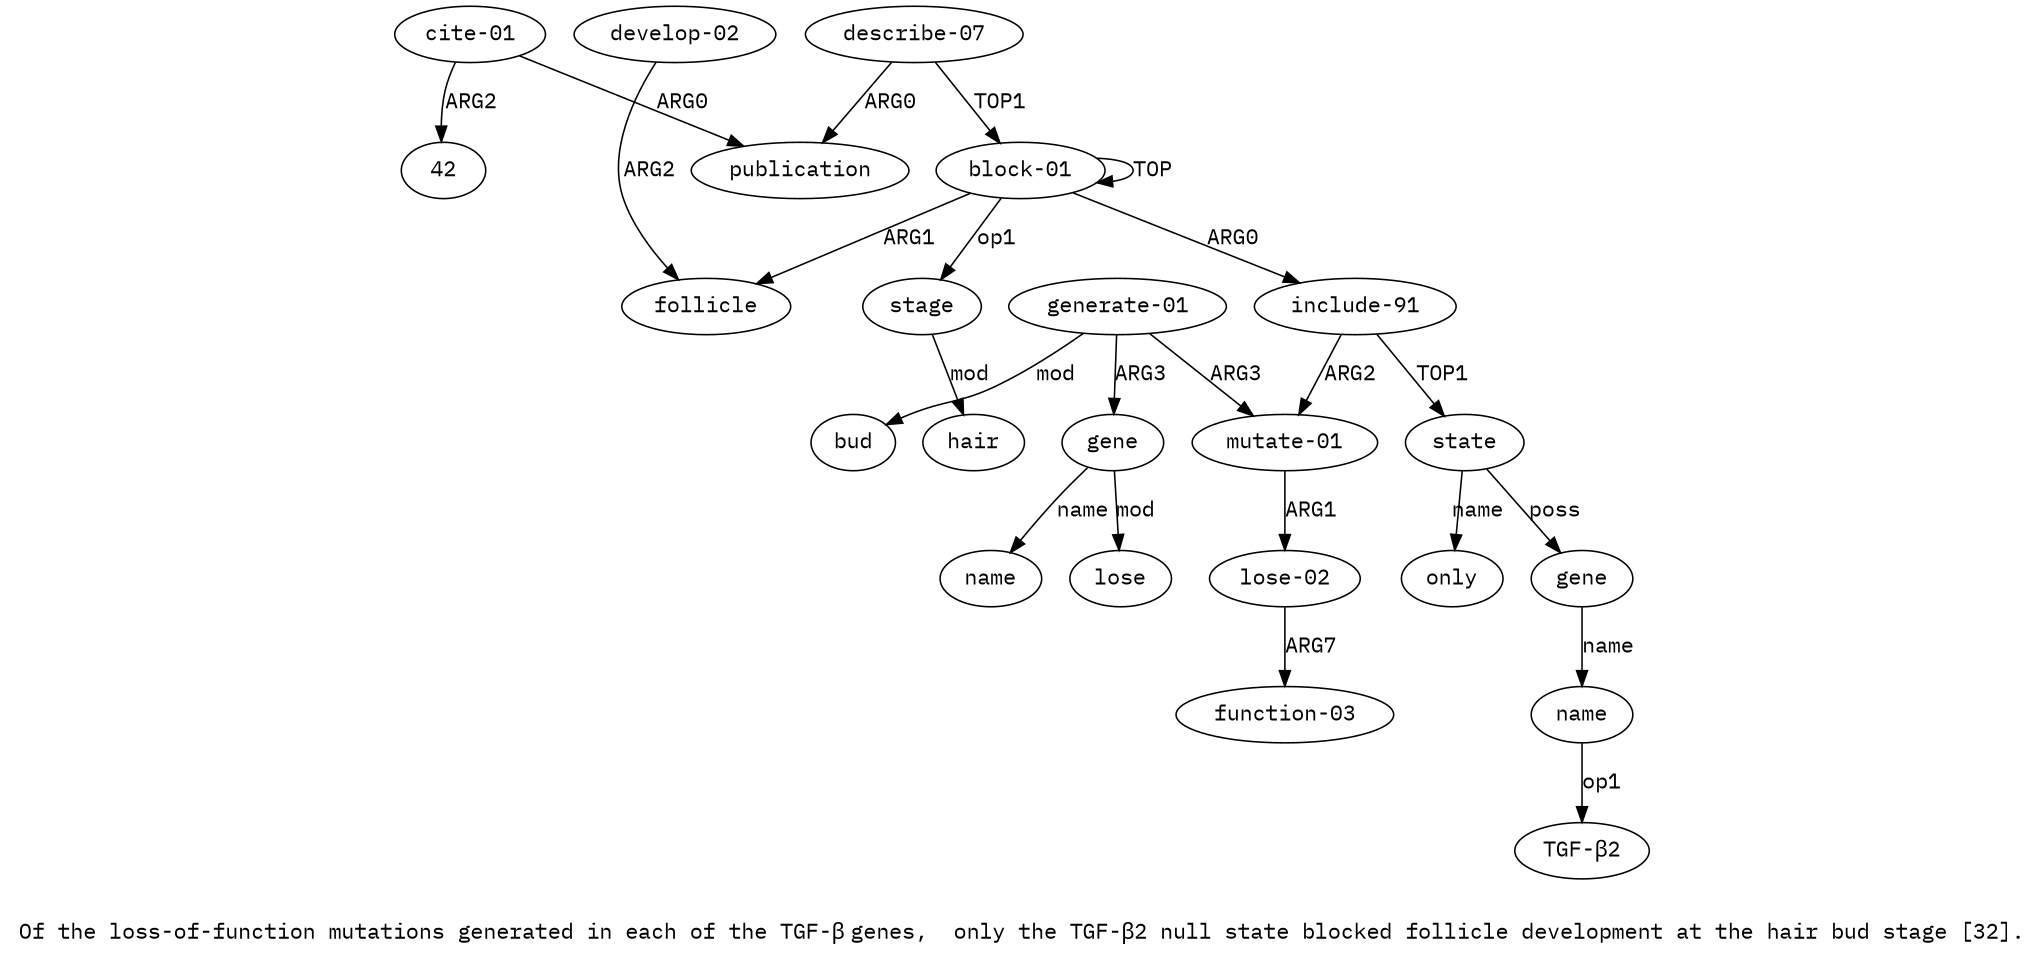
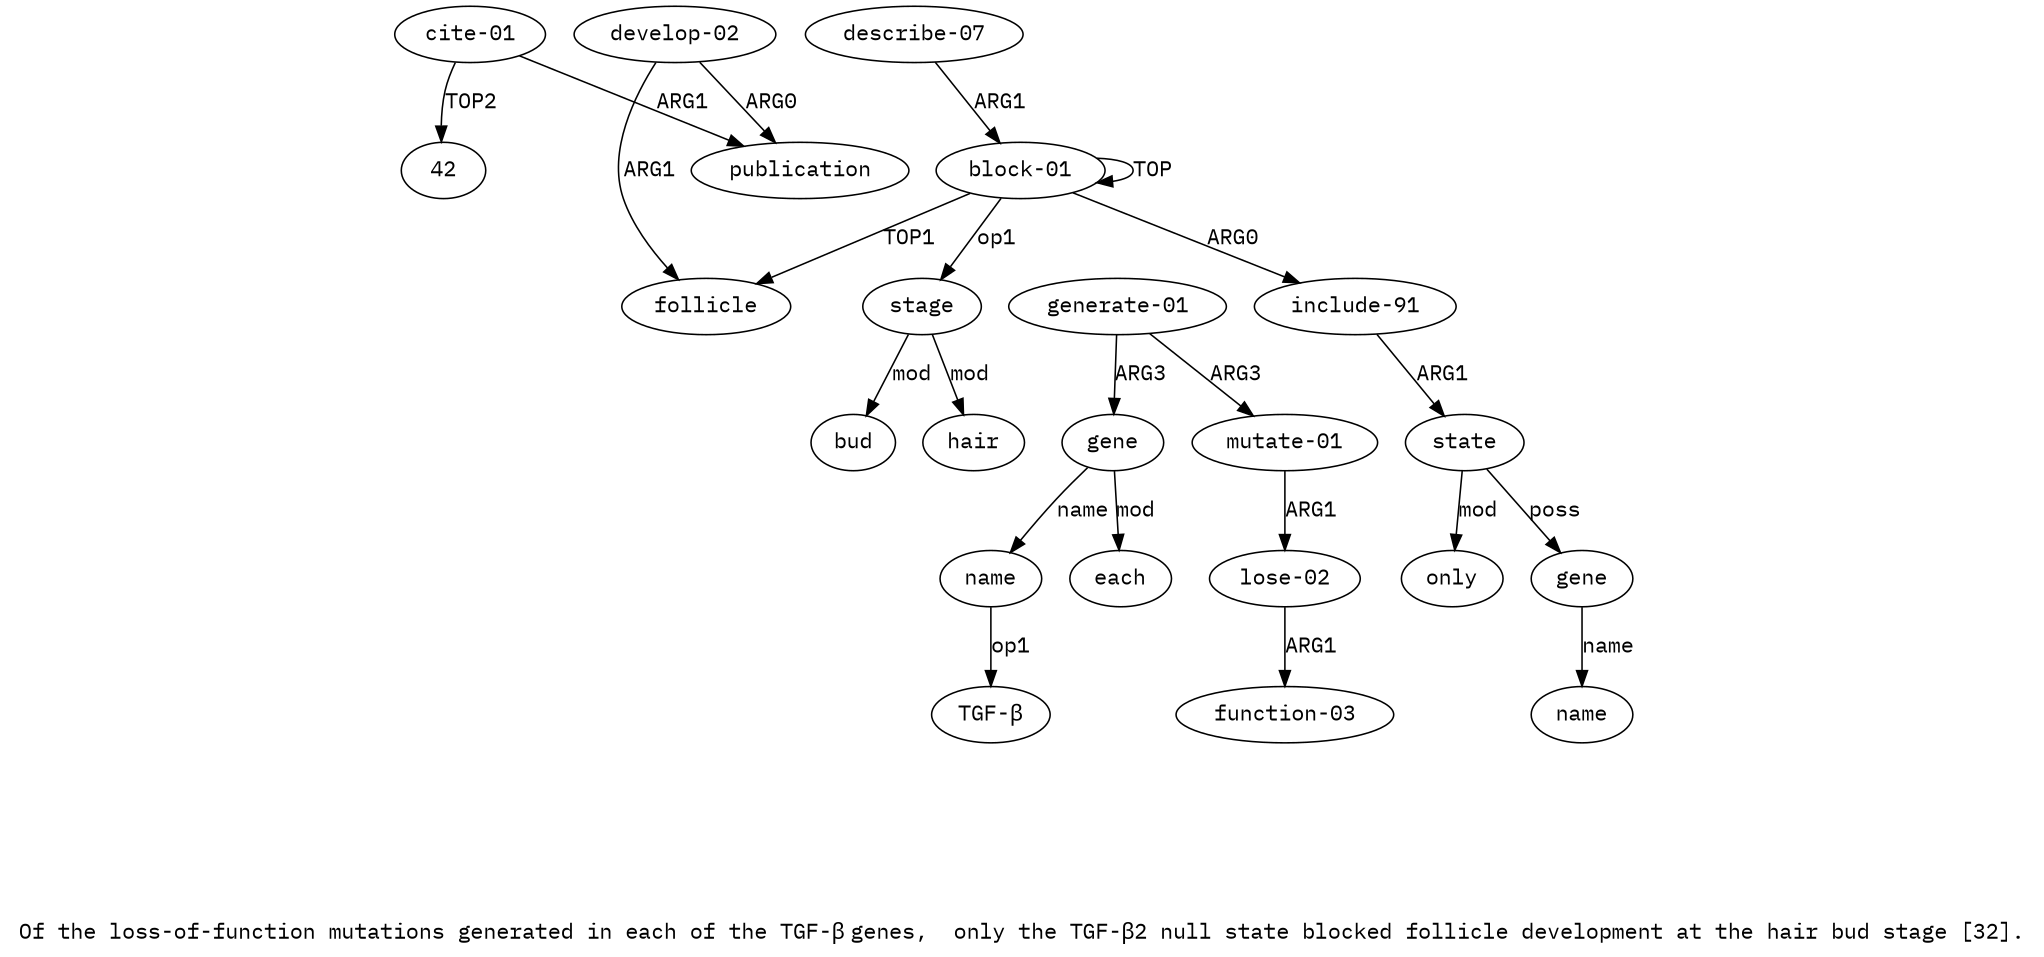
(862, 96) -> (732, 97)
(472, 102) -> (472, 102)
(683, 102) -> (683, 102)
(1000, 102) -> (1000, 102)
(650, 170) -> (650, 170)
(910, 238) -> (910, 238)
(1324, 368) -> none
(1443, 375) -> (1443, 375)
(997, 386) -> (891, 368)
(1478, 511) -> (1478, 511)
(1121, 579) -> (1121, 579)
(1311, 647) -> (1311, 647)
none -> (991, 715)
(1582, 851) -> none
